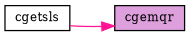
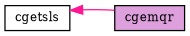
(86, 26) -> (98, 10)
